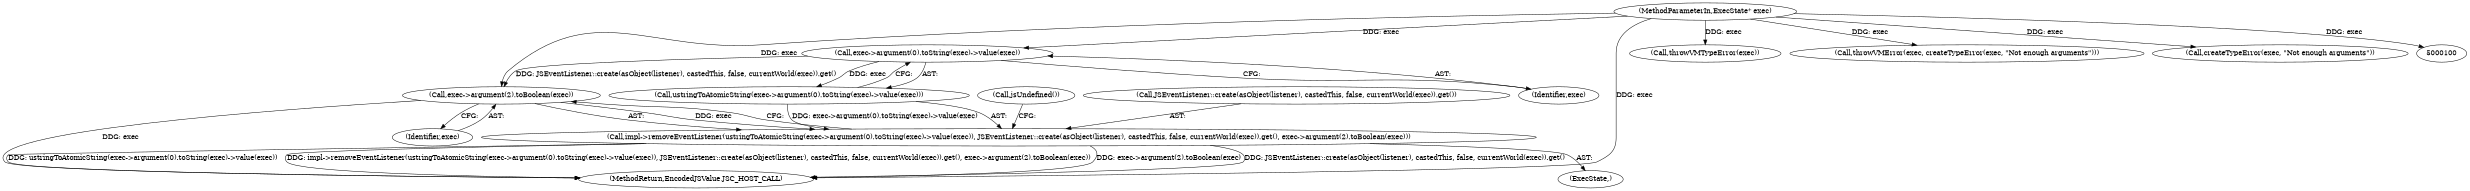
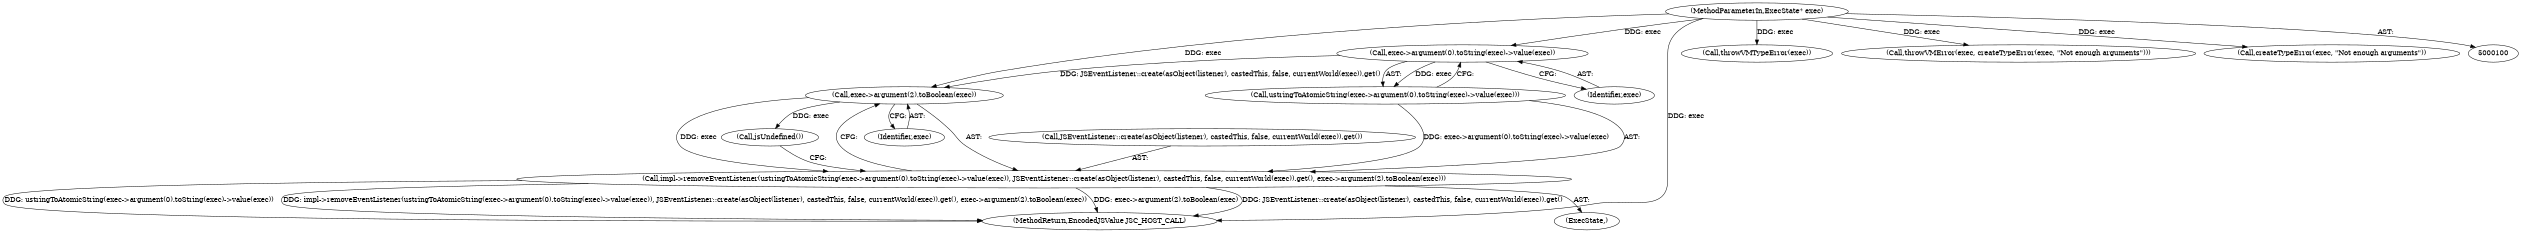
(2344, 33) -> (2387, 33)
(25, 145) -> (807, 108)
